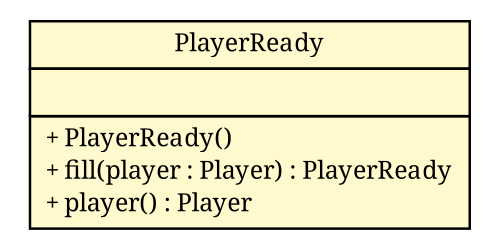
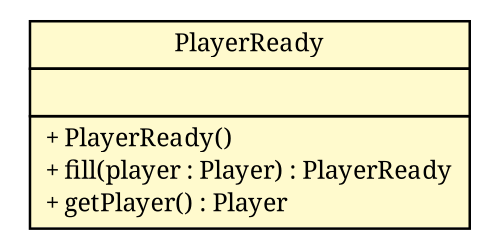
(150, 204) -> (167, 204)
